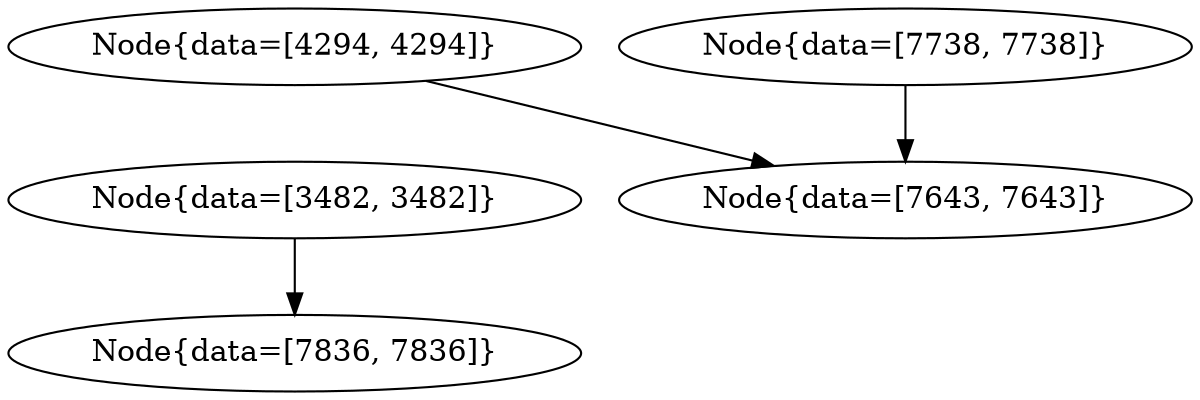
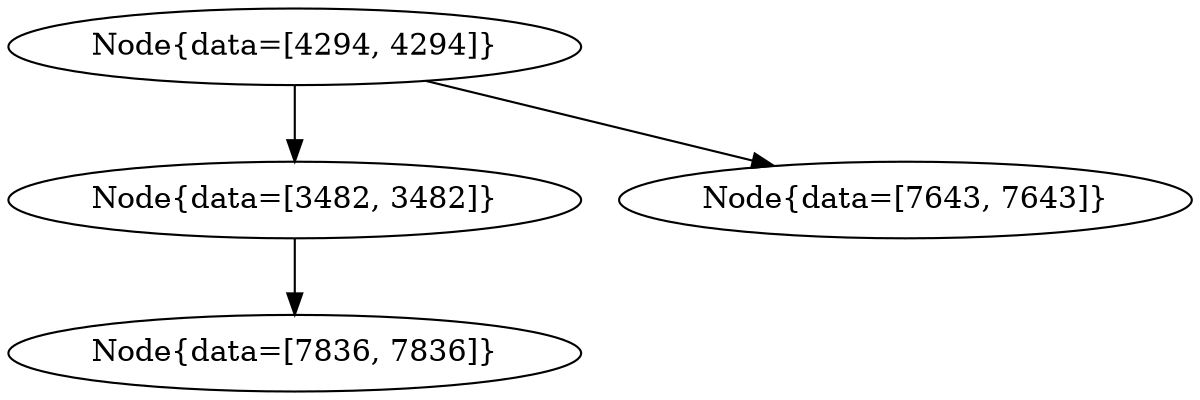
(905, 47) -> none
none -> (295, 113)
